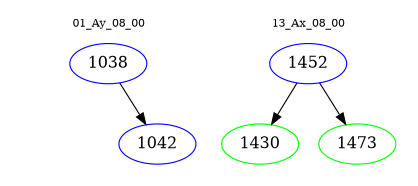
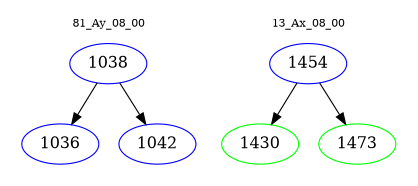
(109, 24) -> (109, 24)
(308, 64) -> (308, 64)
none -> (60, 144)
